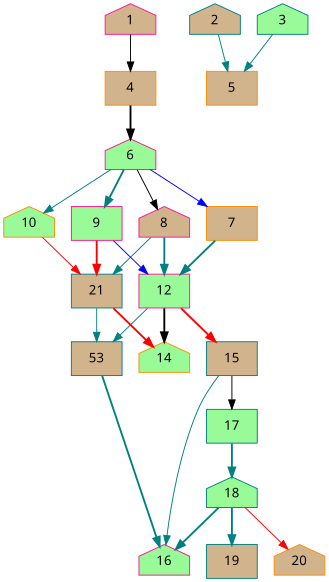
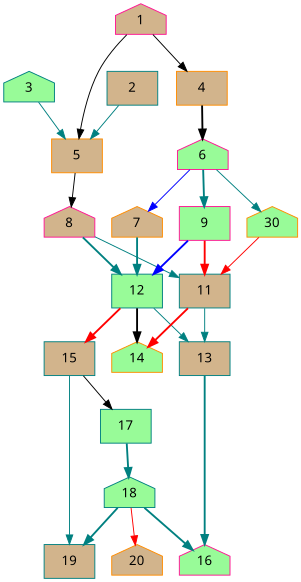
(215, 21) -> (132, 88)
none -> (95, 78)
(145, 185) -> (74, 185)
(29, 223) -> (272, 223)
(232, 223) -> (137, 223)
(126, 253) -> (174, 254)
(97, 291) -> (205, 291)
(164, 291) -> (137, 291)
(97, 359) -> (205, 359)
(183, 452) -> (69, 455)
